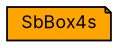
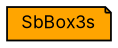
(59, 24) -> (59, 24)
